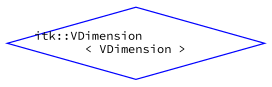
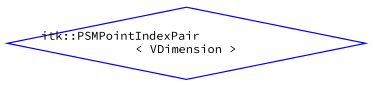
(136, 43) -> (186, 43)
